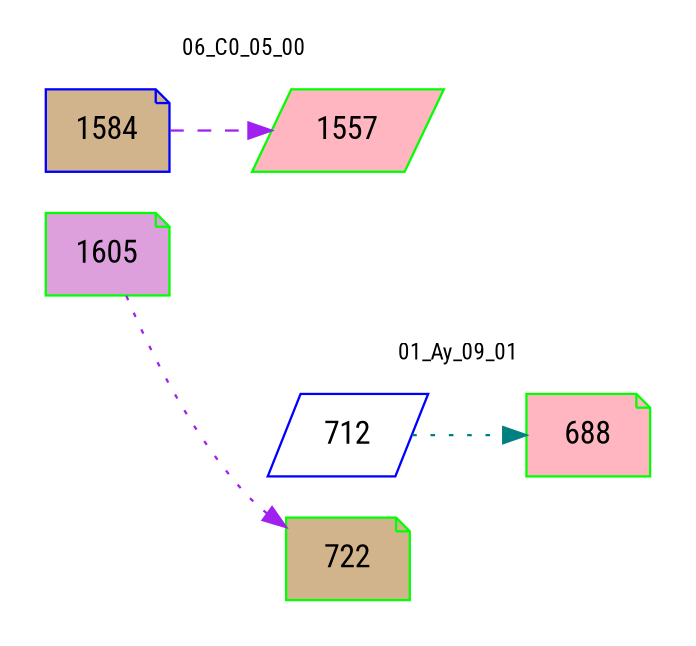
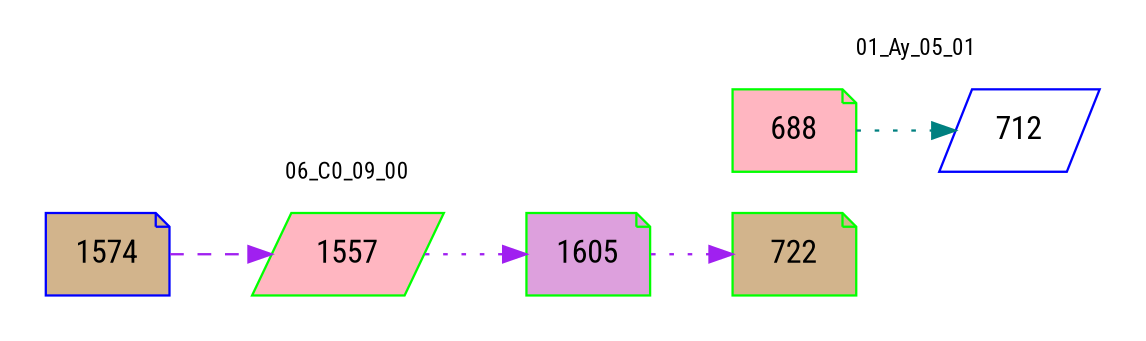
(245, 49) -> (348, 173)
(108, 131) -> (108, 254)
none -> (464, 254)
(459, 354) -> (916, 49)
(458, 435) -> (894, 131)
